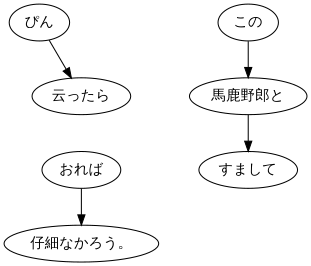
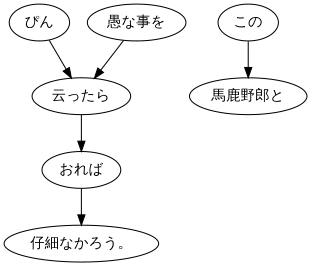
none -> (137, 23)
none -> (81, 128)
(248, 170) -> none
